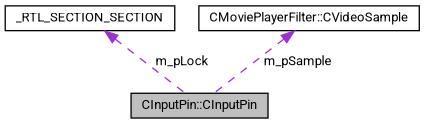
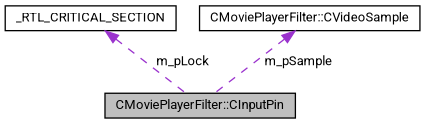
(90, 18) -> (91, 18)
(200, 106) -> (200, 106)
